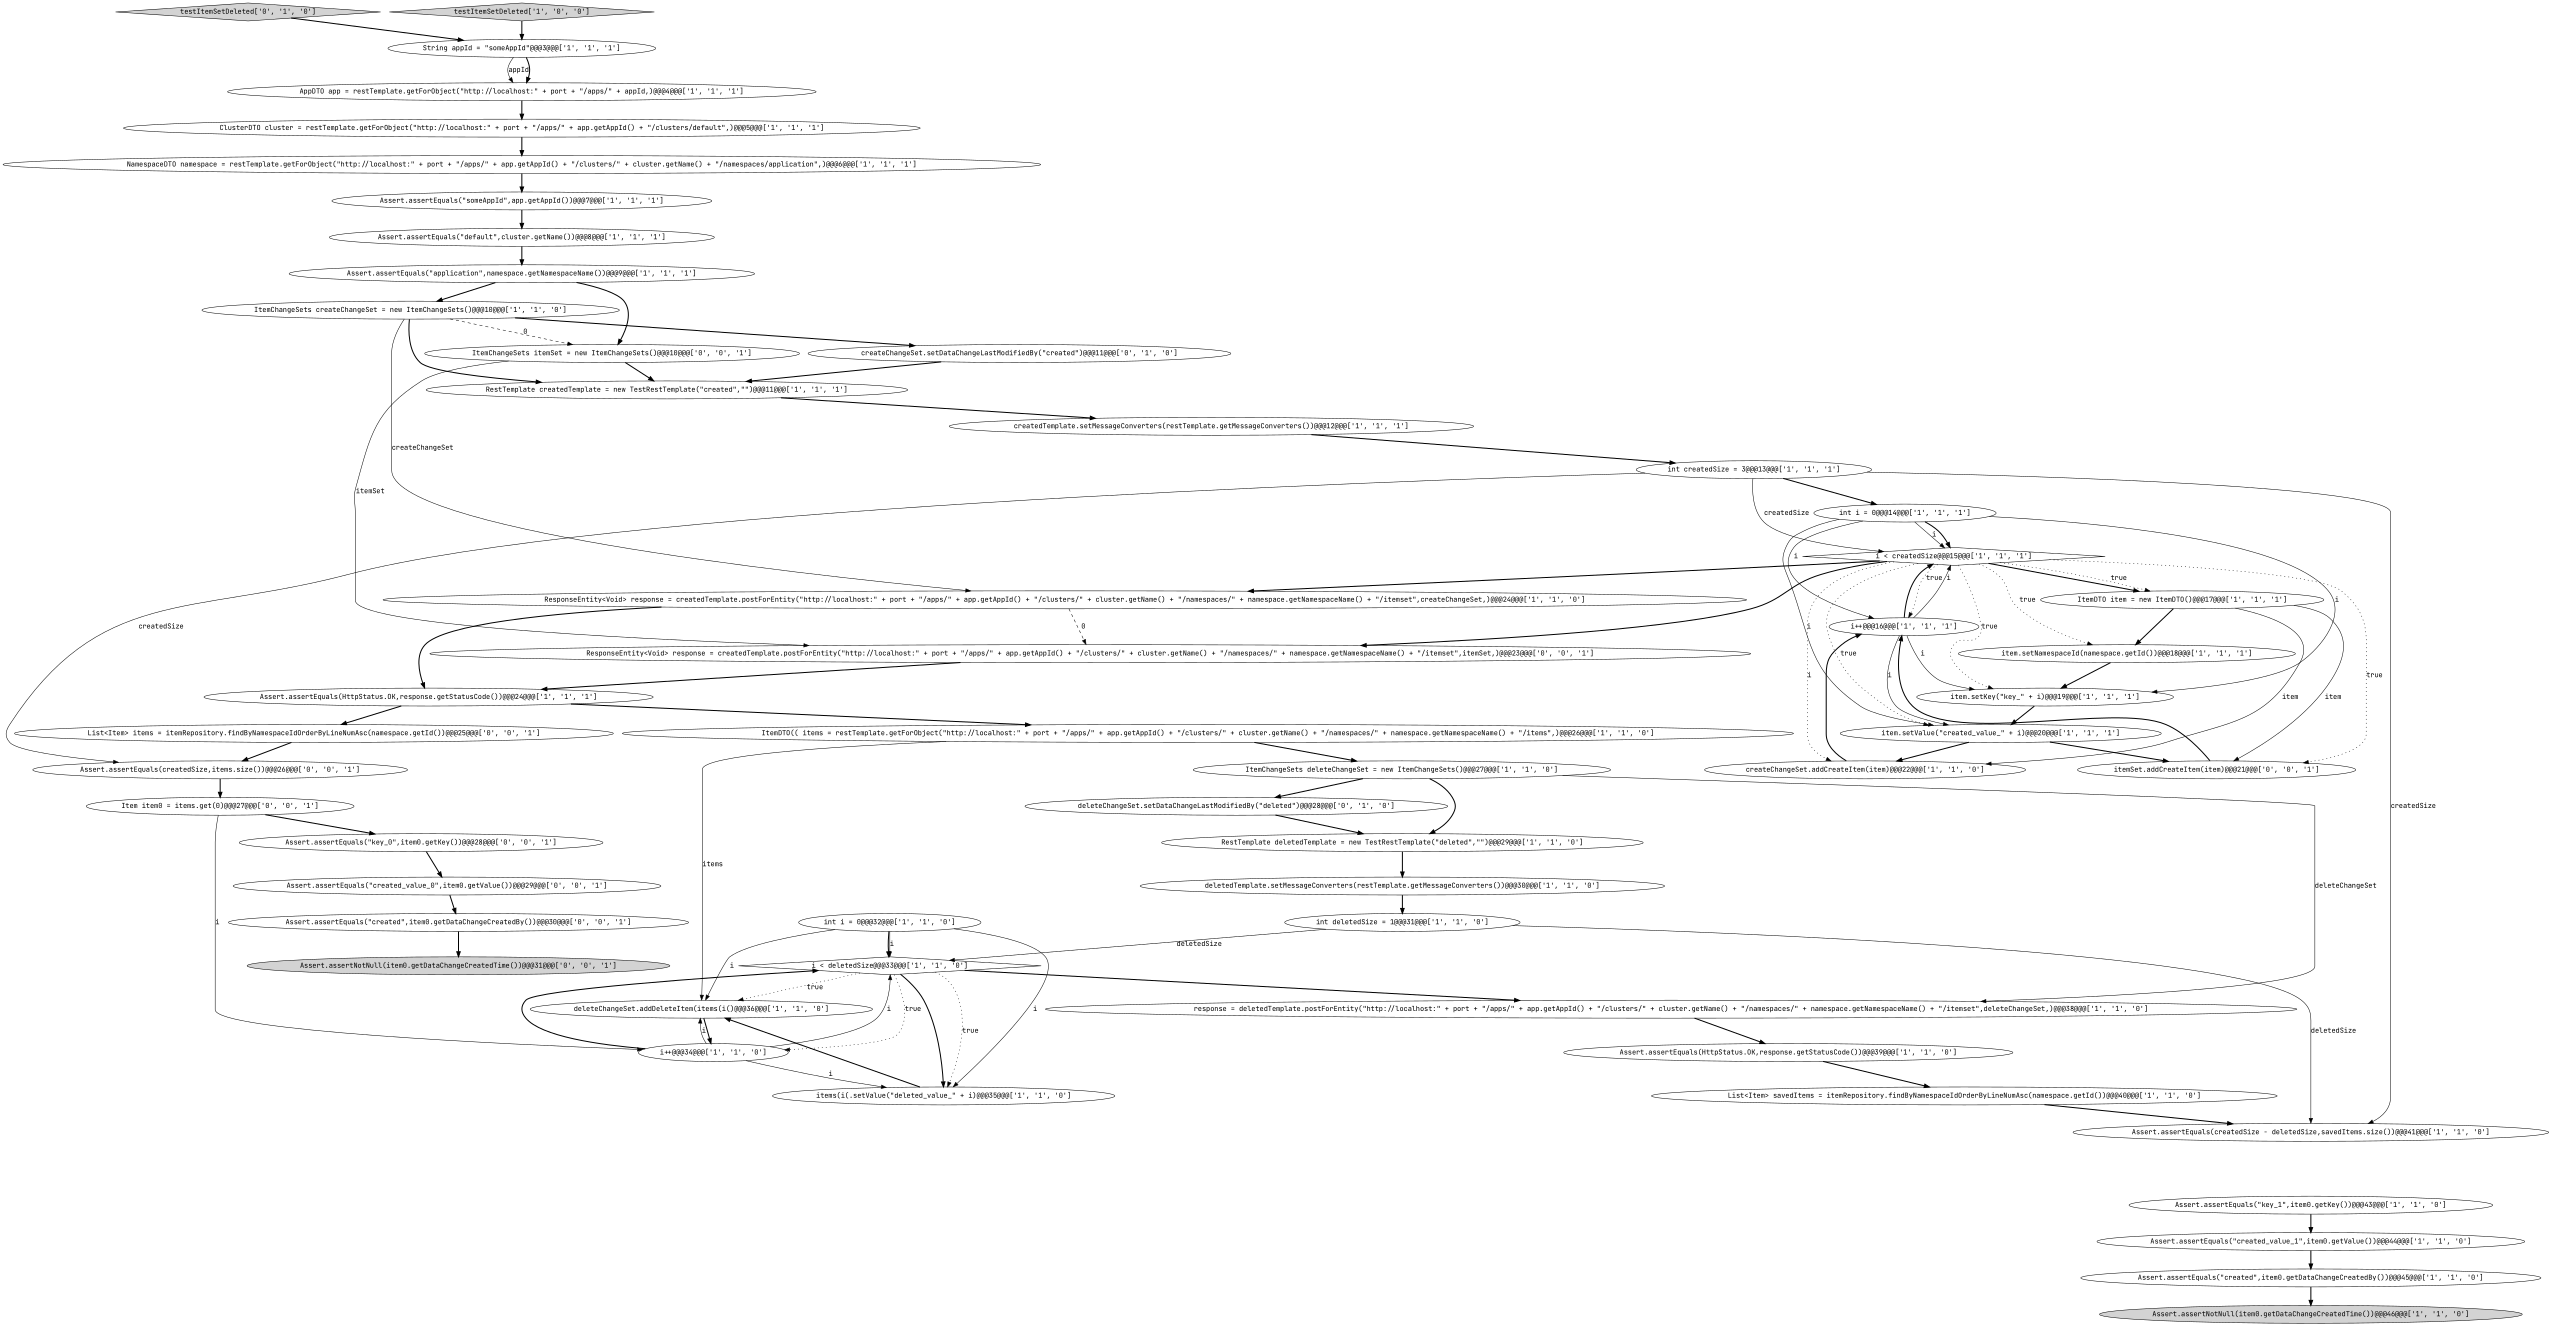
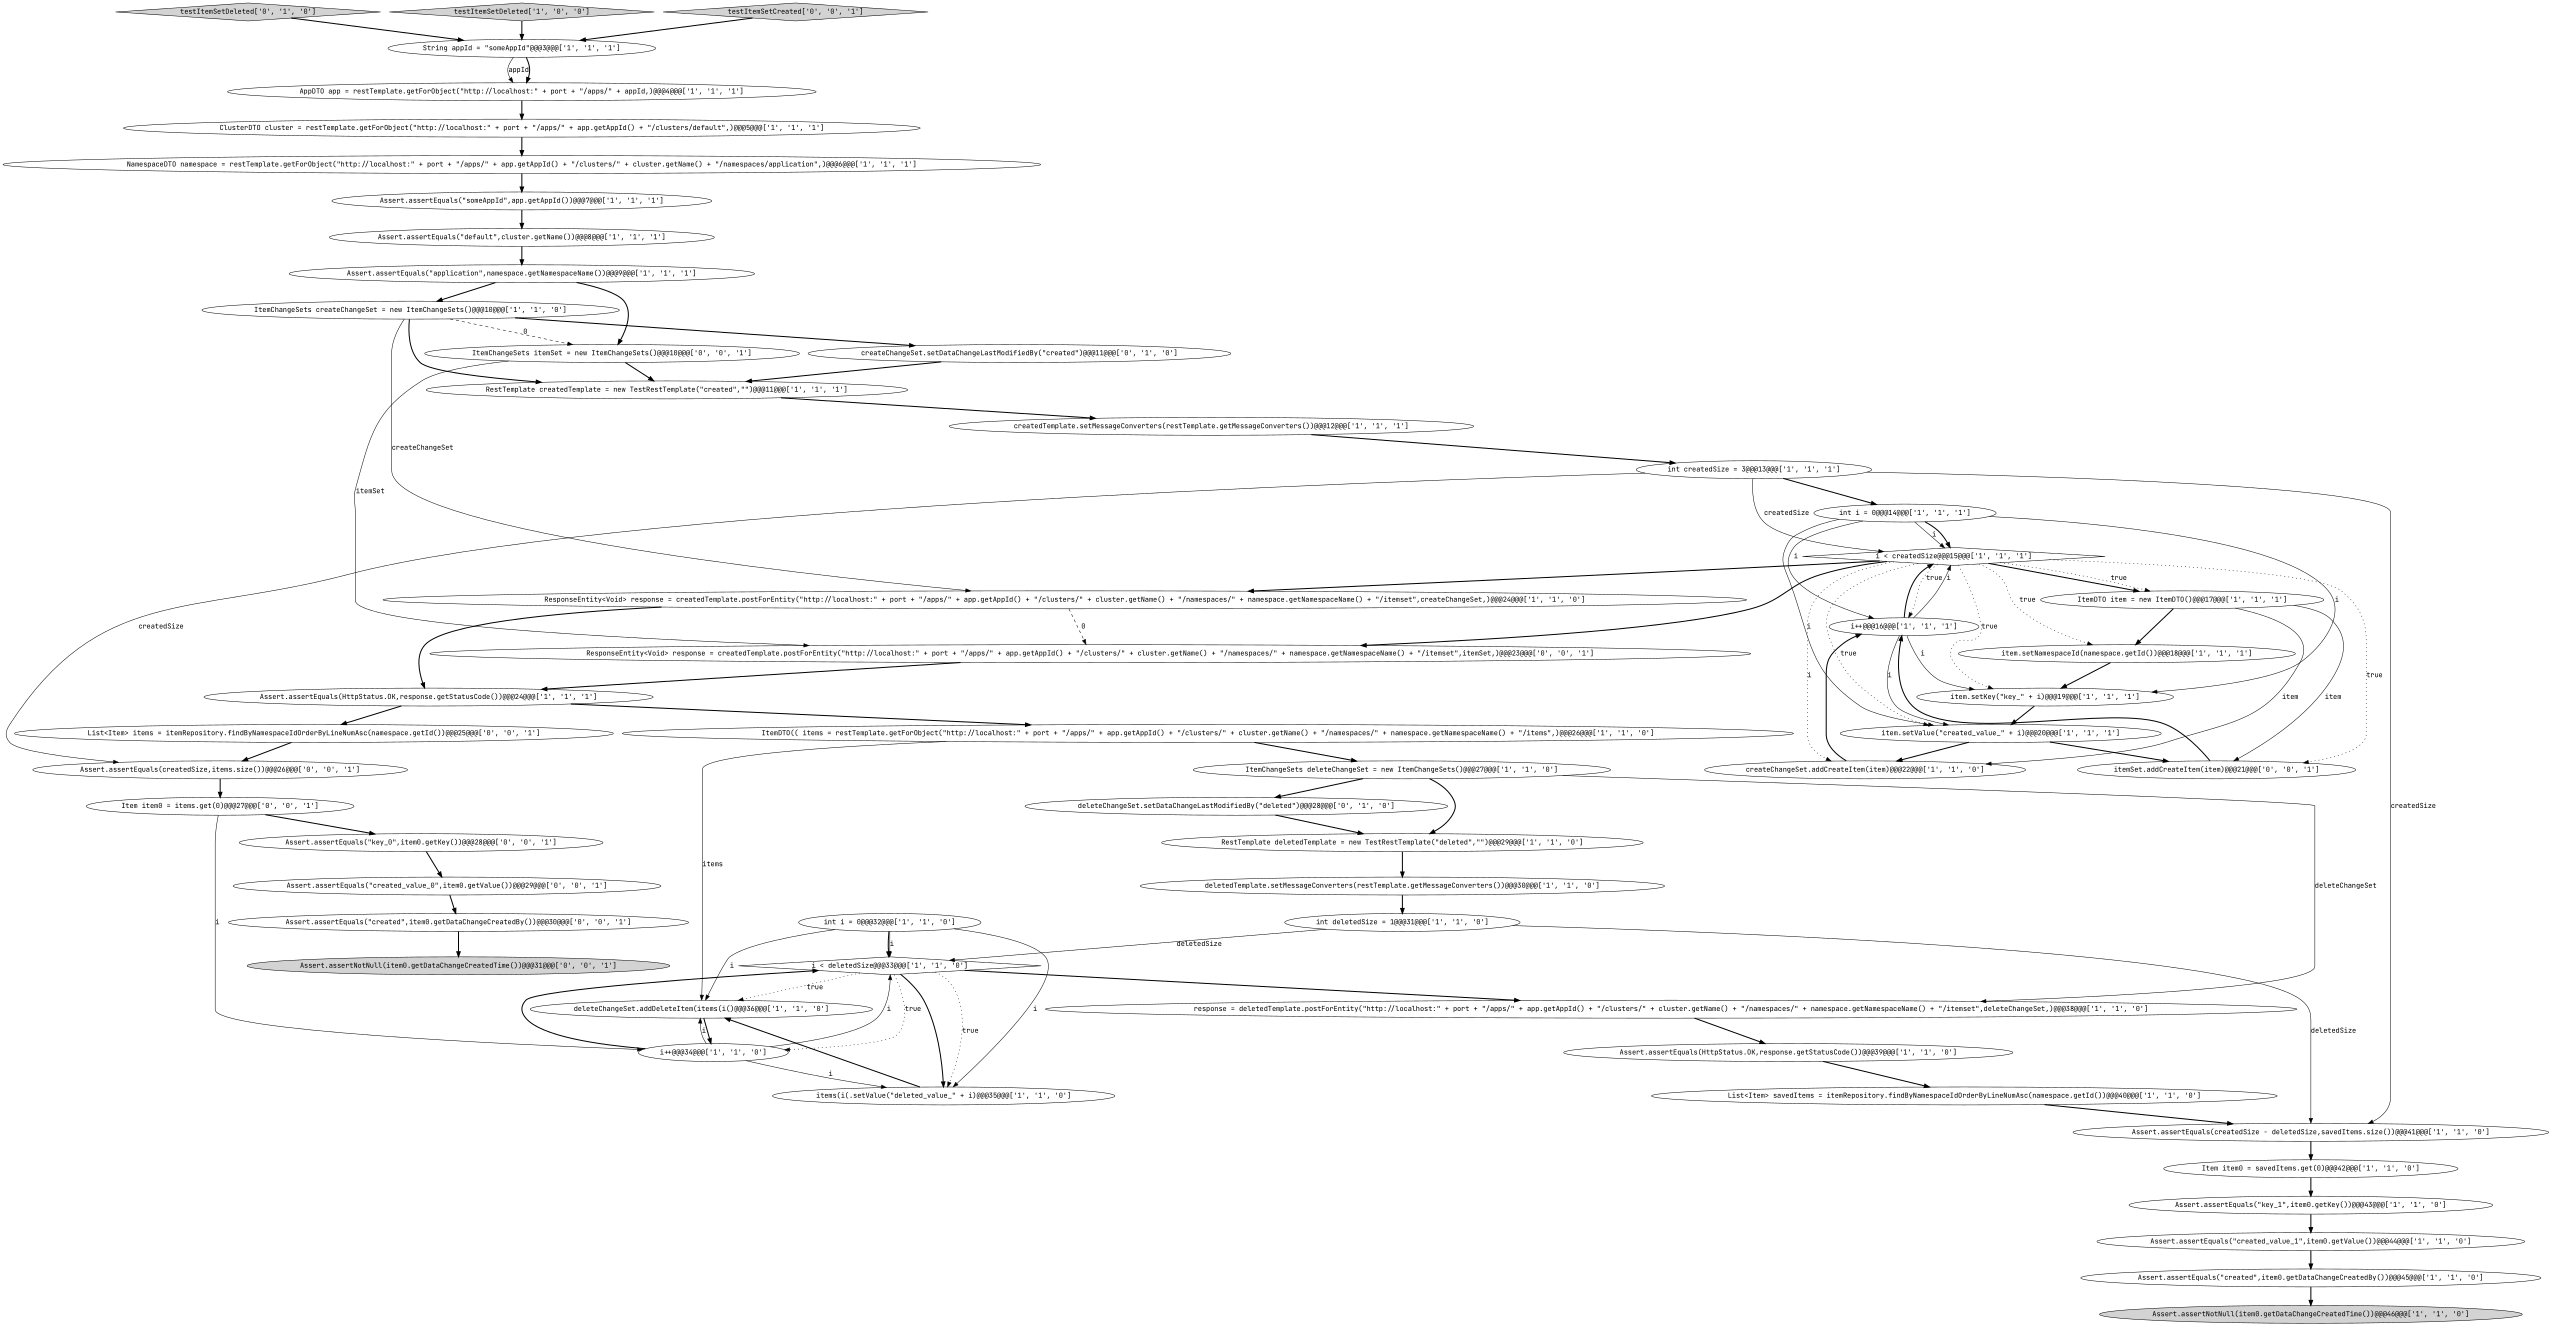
none -> (796, 12)
none -> (2311, 1169)
